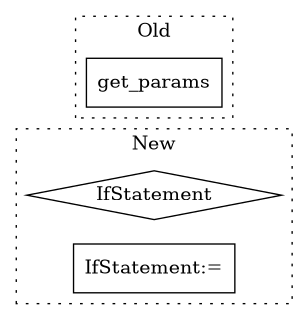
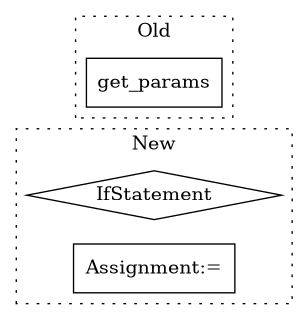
(154, 268) -> (154, 268)
